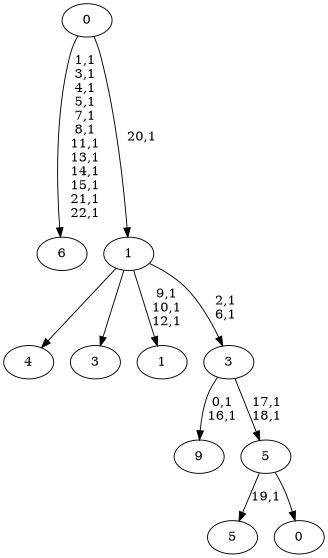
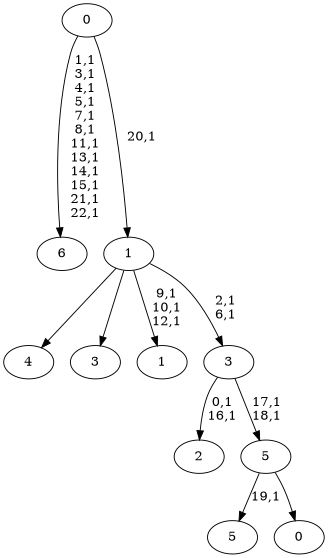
(199, 457) -> (199, 457)
